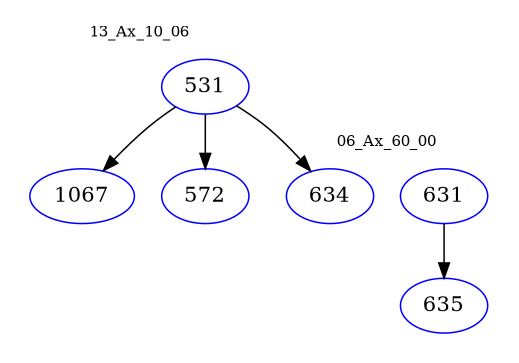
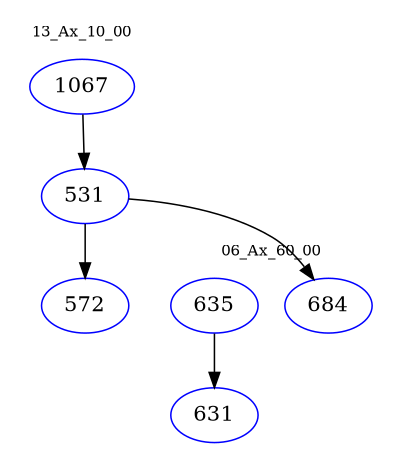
(140, 33) -> (82, 33)
(143, 131) -> (83, 134)
(330, 196) -> (328, 306)
(444, 243) -> (214, 353)
